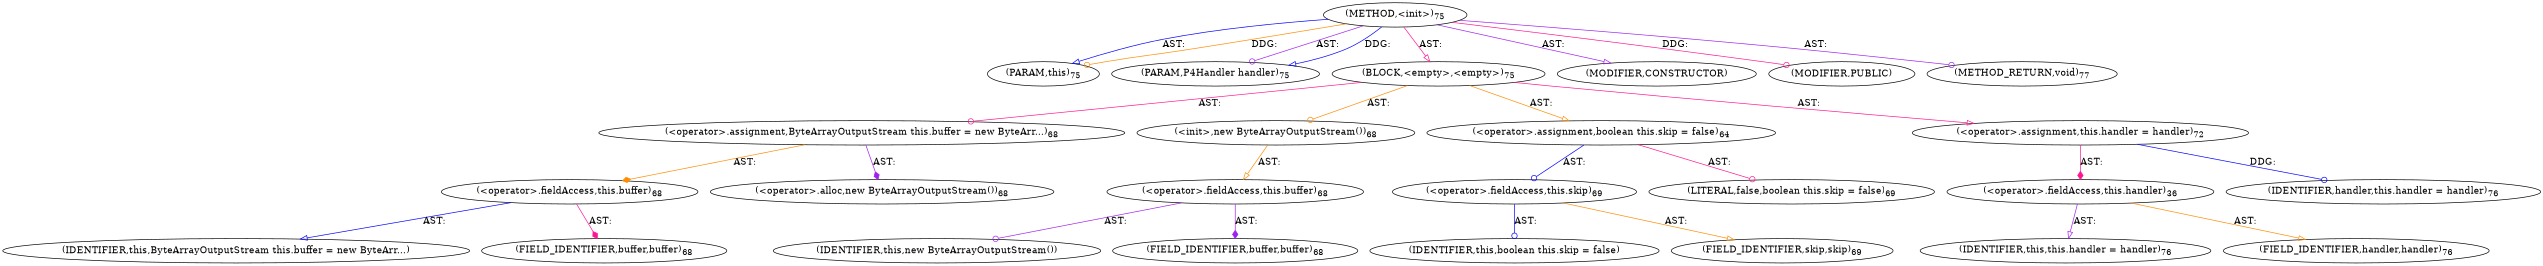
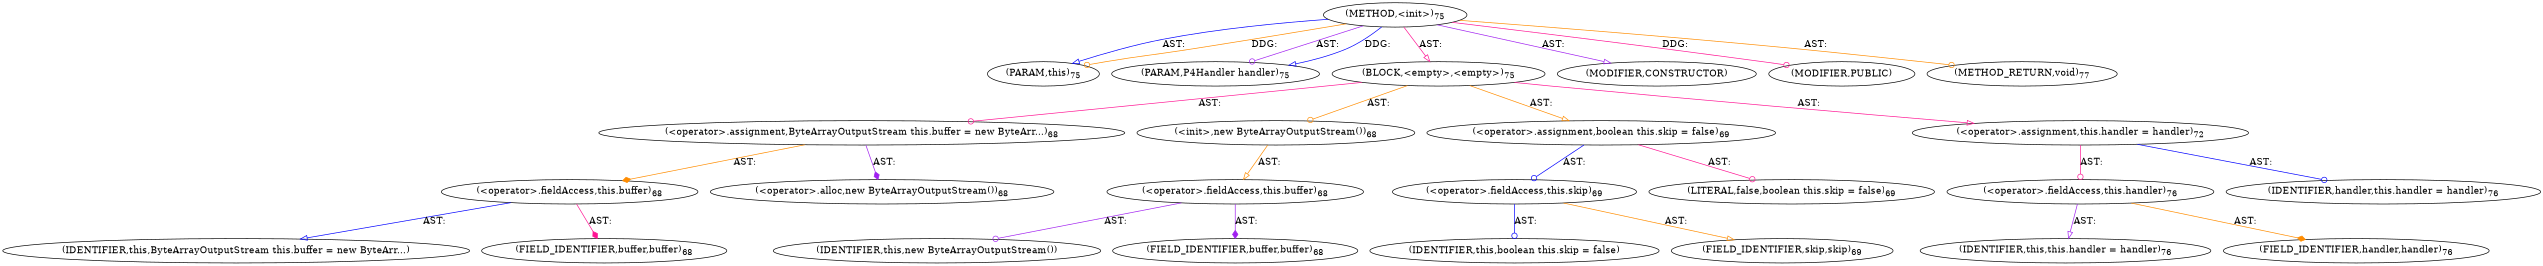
(1704, 40) -> (1704, 40)
(1725, 132) -> (1725, 132)
(2080, 158) -> (2080, 160)
(2264, 162) -> (2263, 162)
(2172, 191) -> (2172, 191)
(2215, 221) -> (2214, 220)
